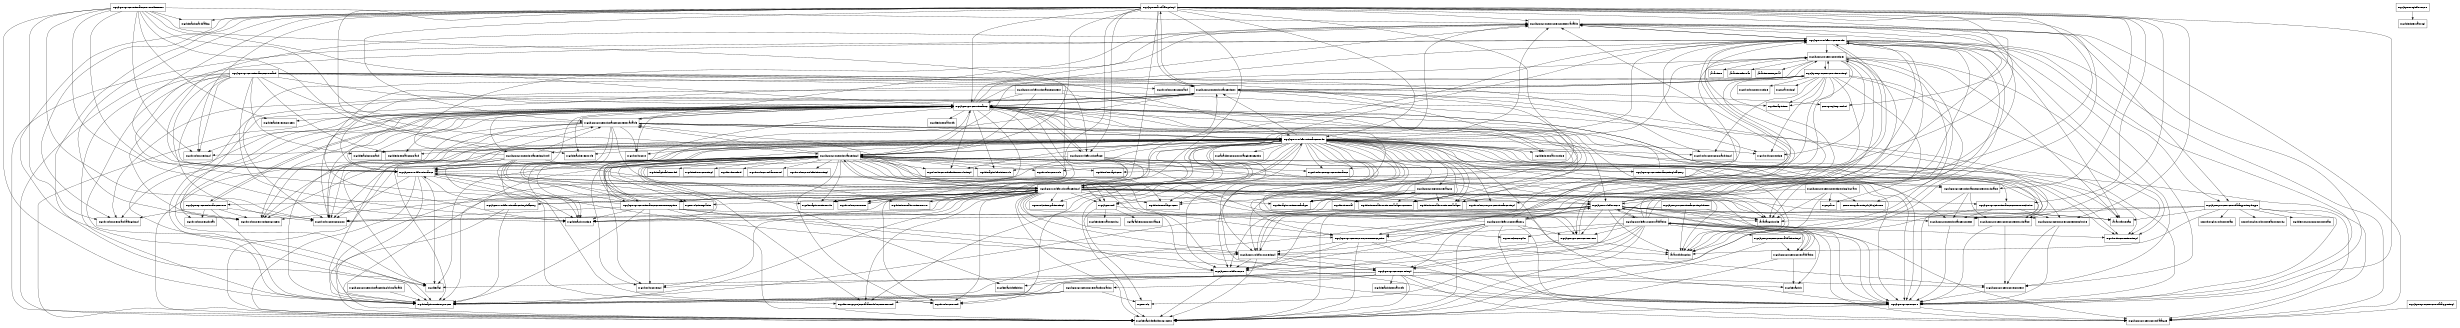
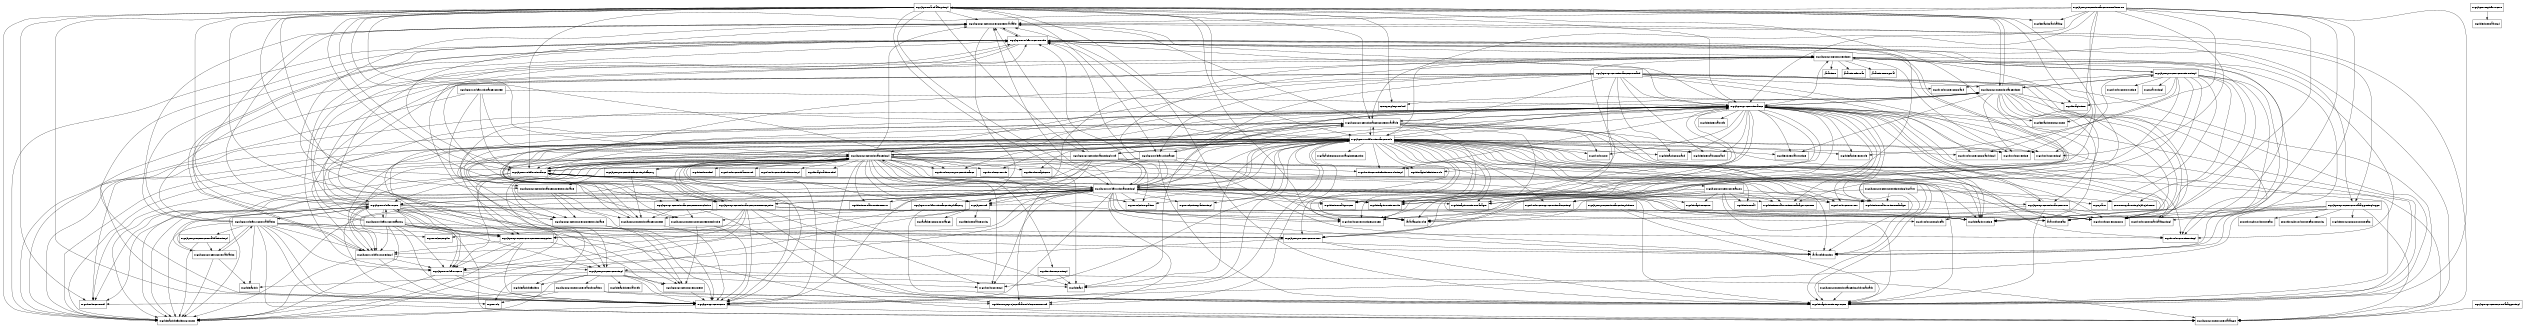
(229, 22) -> none
none -> (1886, 115)
none -> (2087, 120)
(601, 164) -> (1064, 279)
none -> (1699, 205)
none -> (614, 235)
none -> (614, 252)
